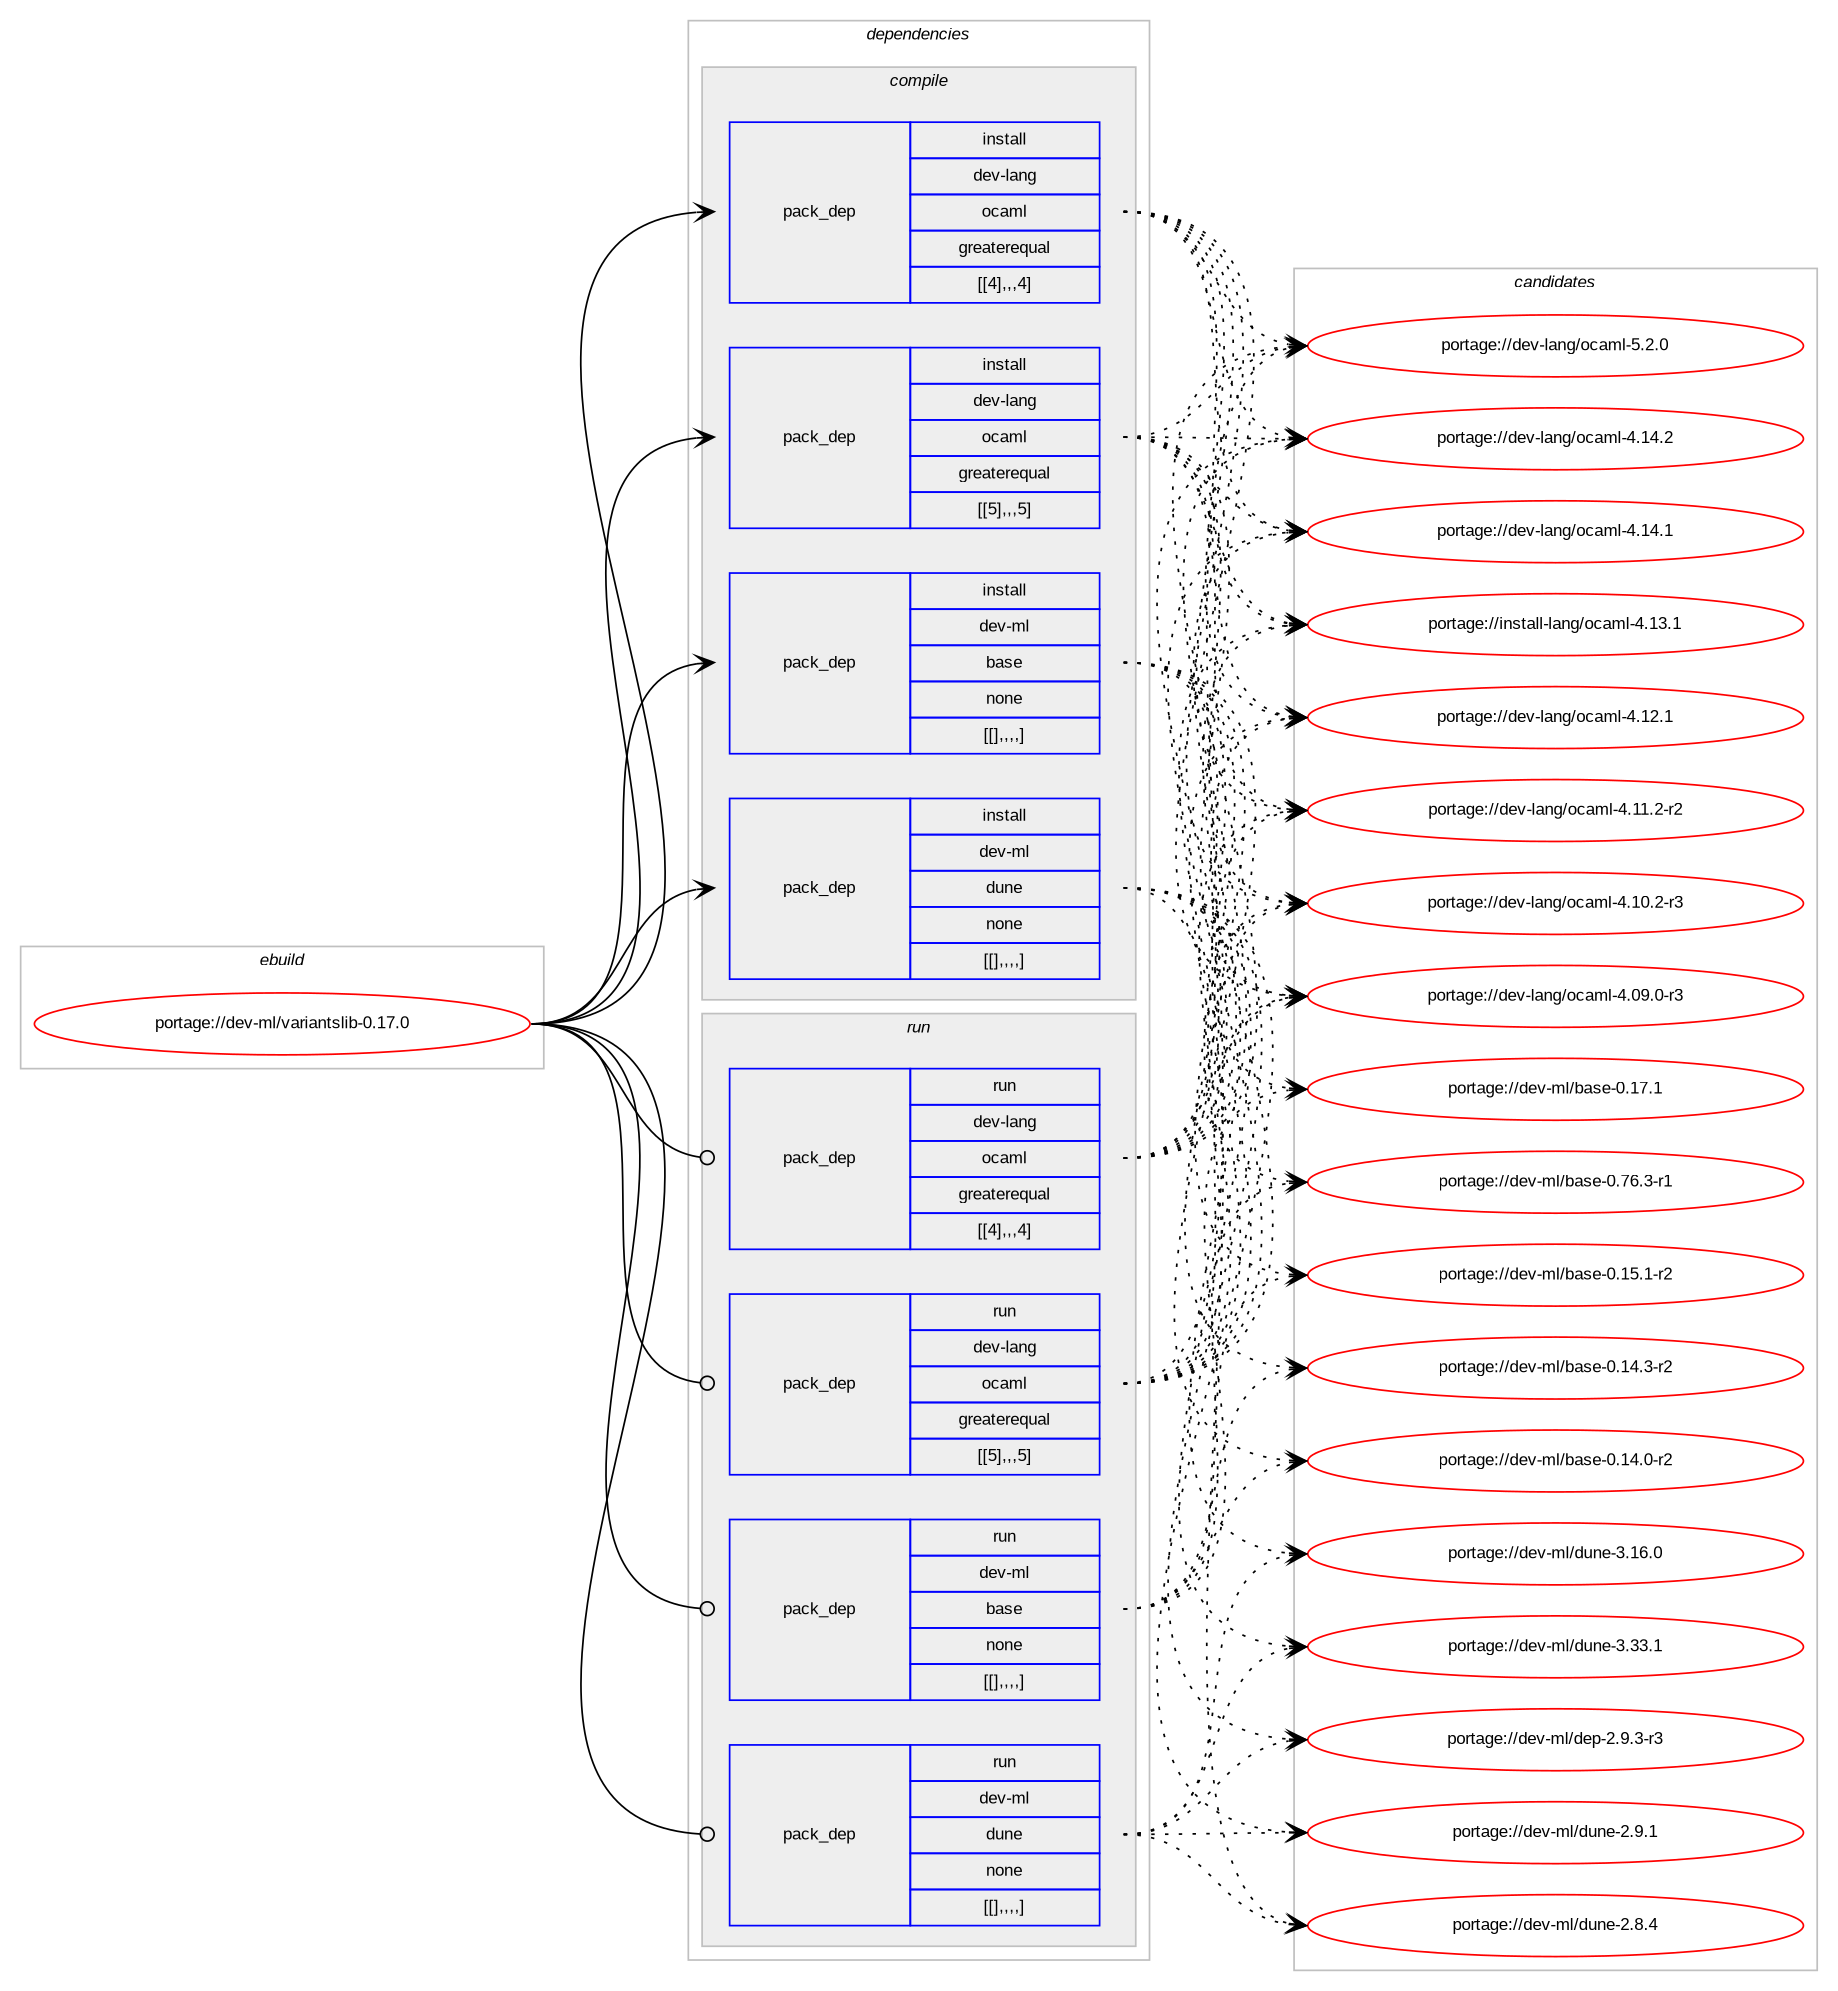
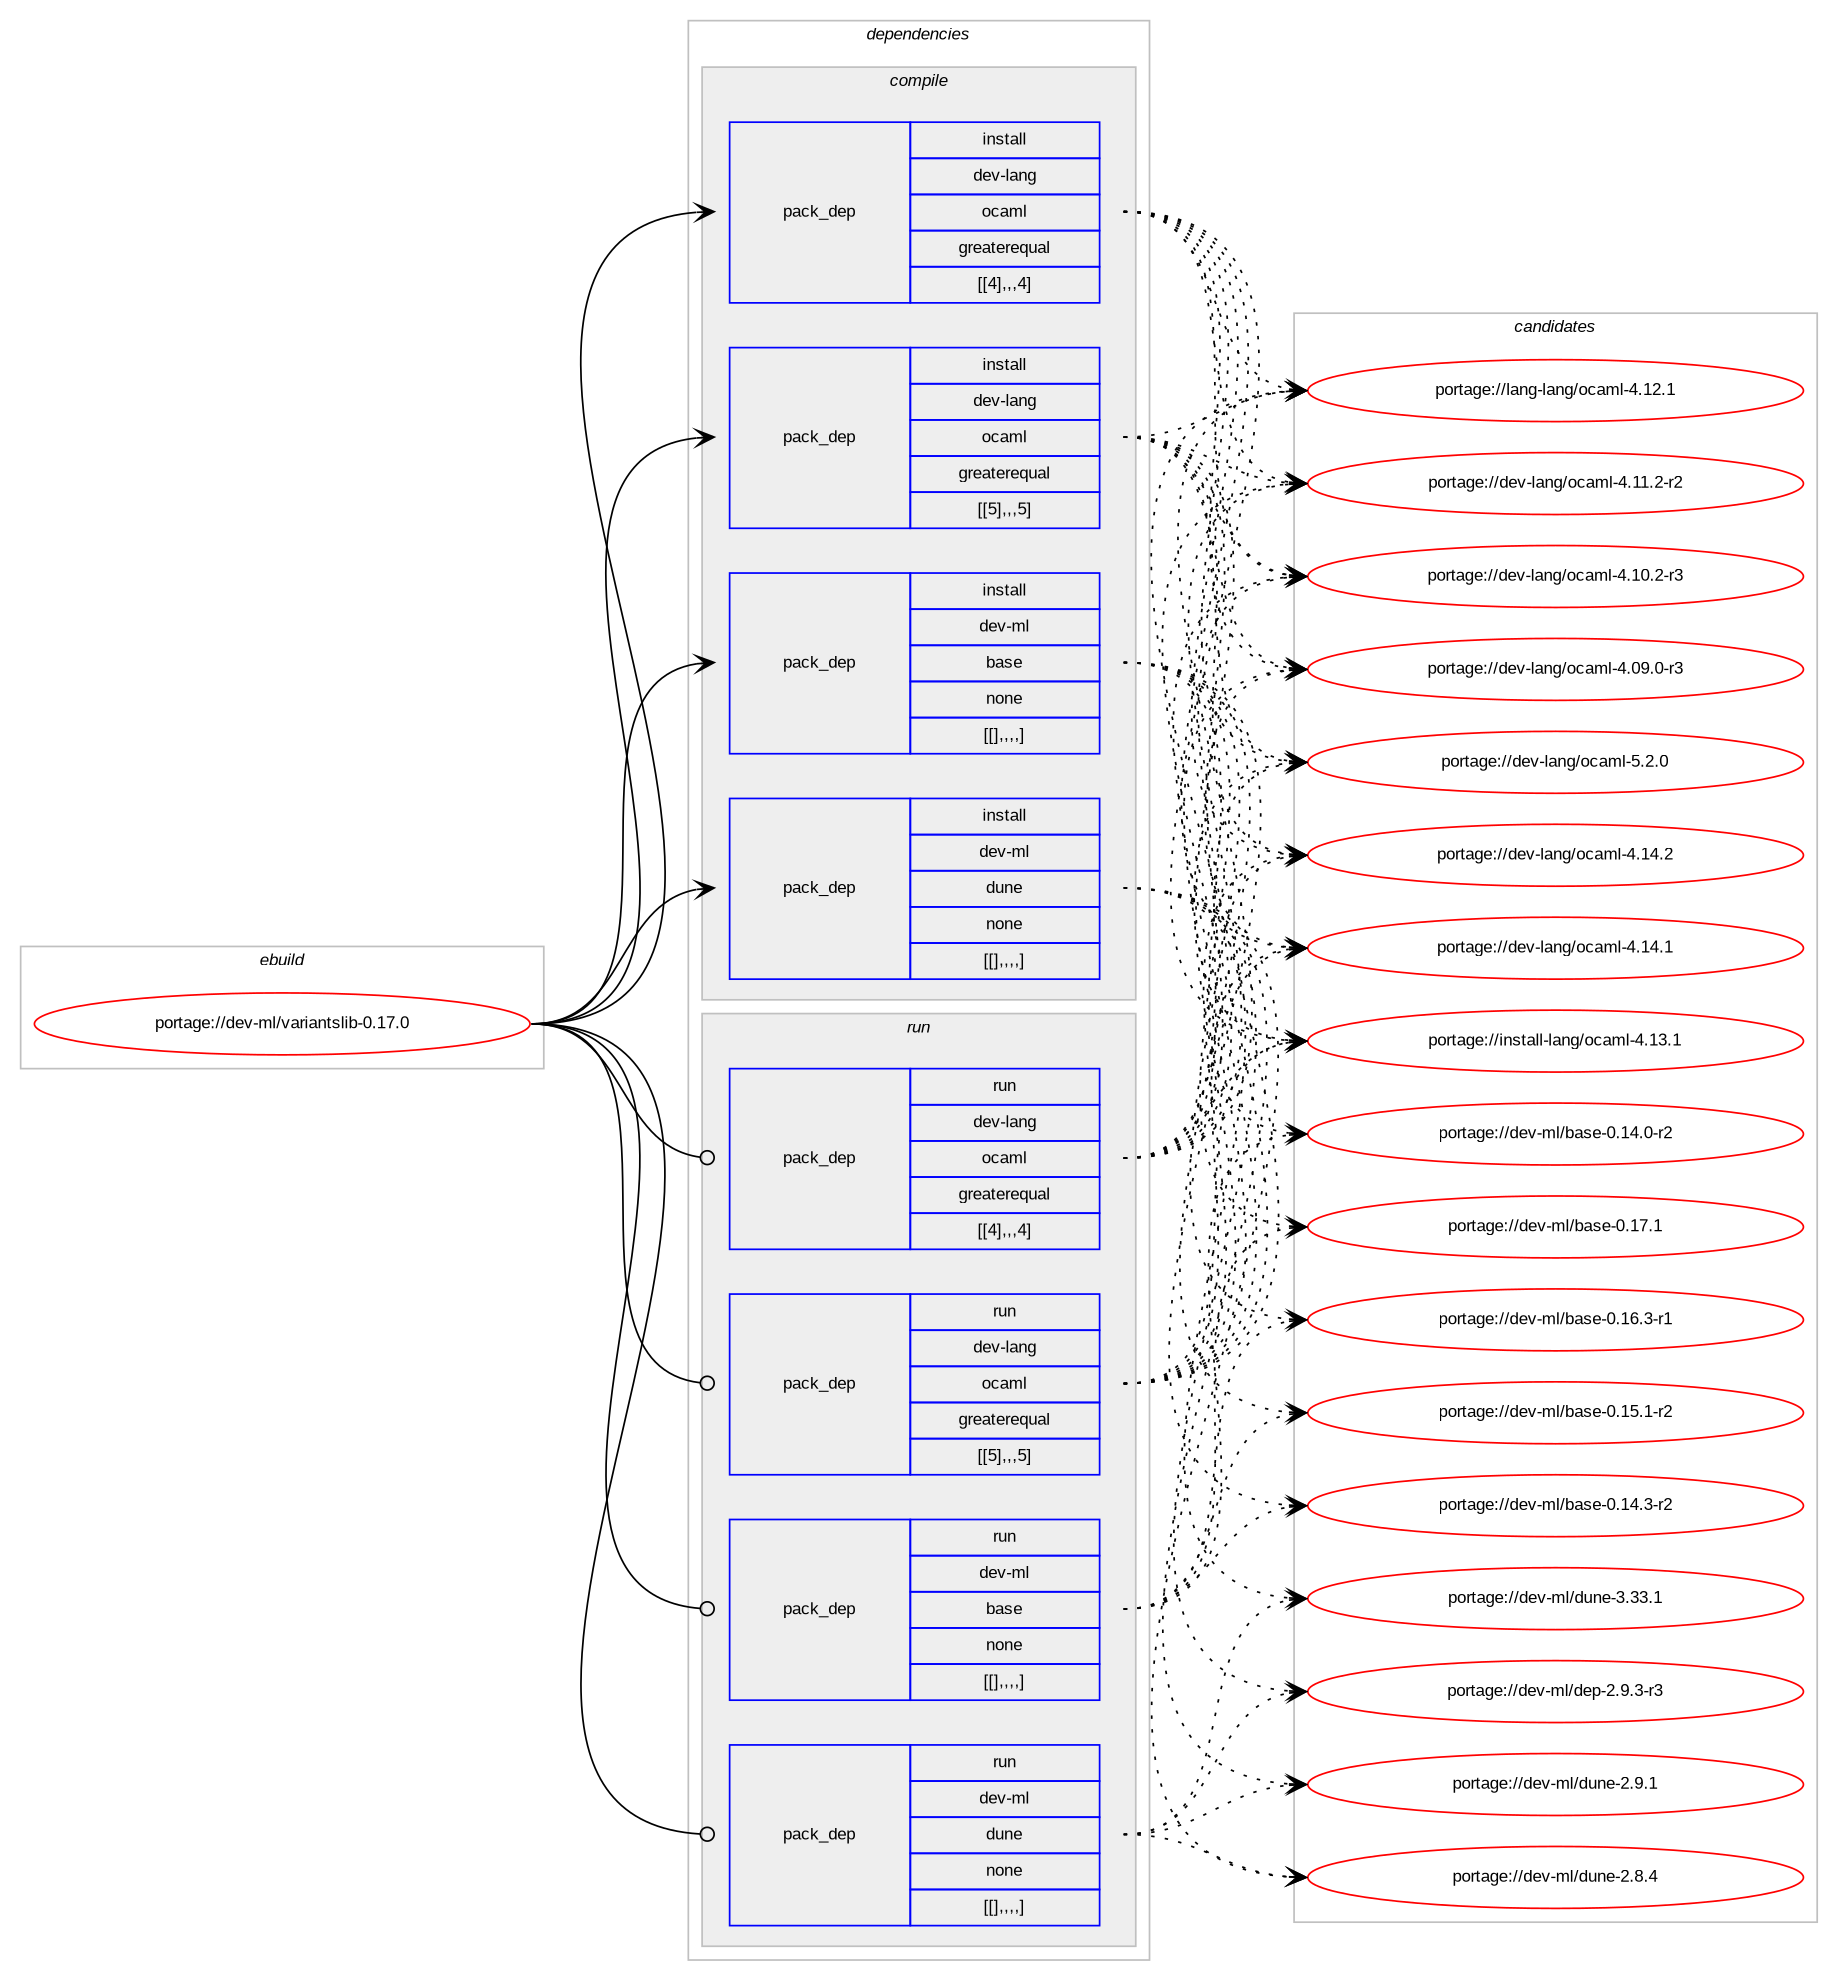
(1556, 718) -> (1556, 391)
(1556, 1182) -> (1556, 1320)
(1556, 1554) -> none
